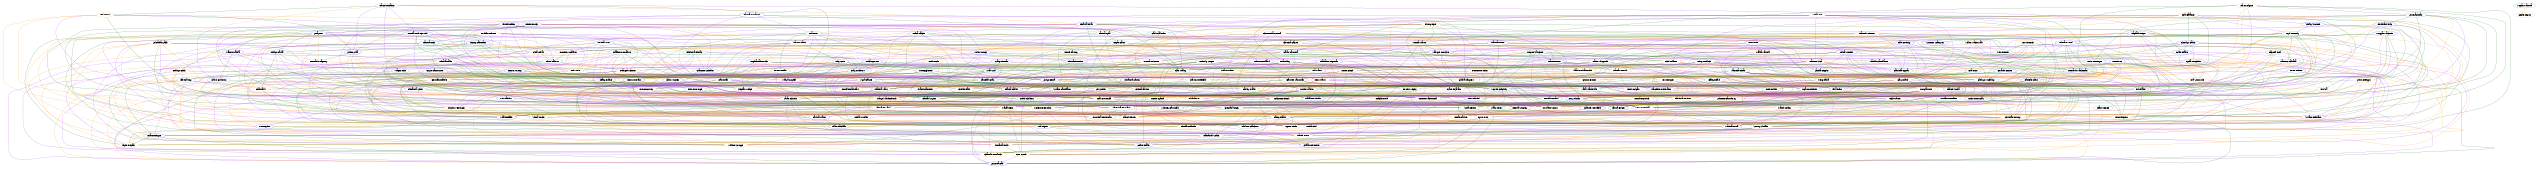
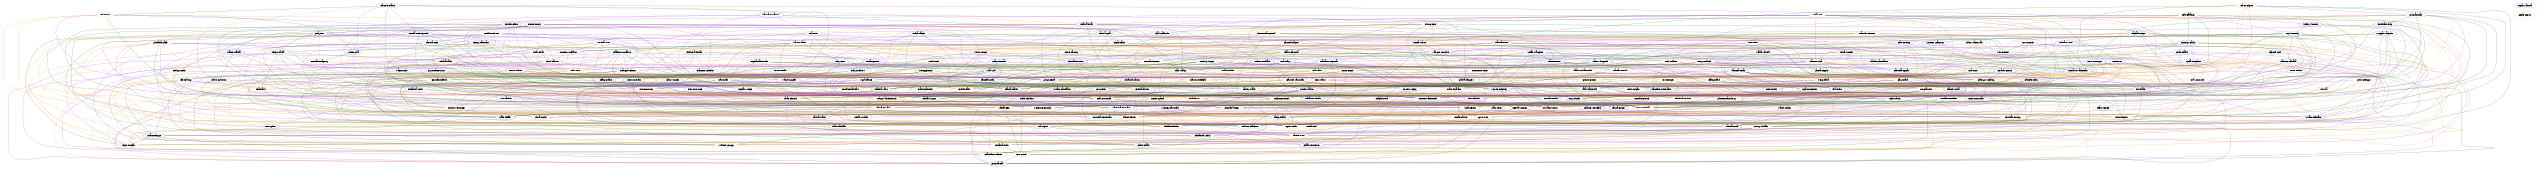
(1535, 52) -> (1535, 52)
(515, 71) -> (516, 71)
